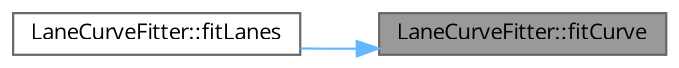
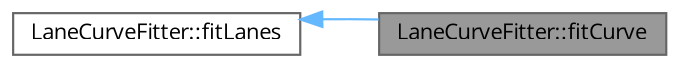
(329, 49) -> (351, 19)
